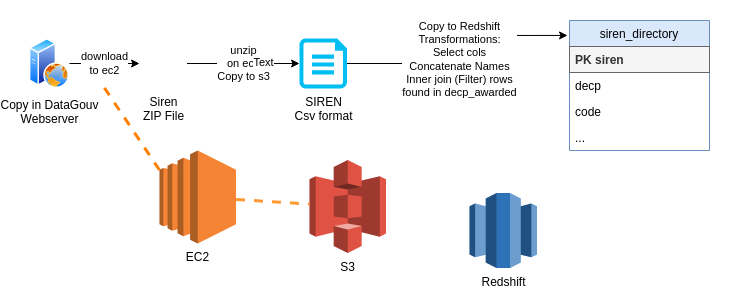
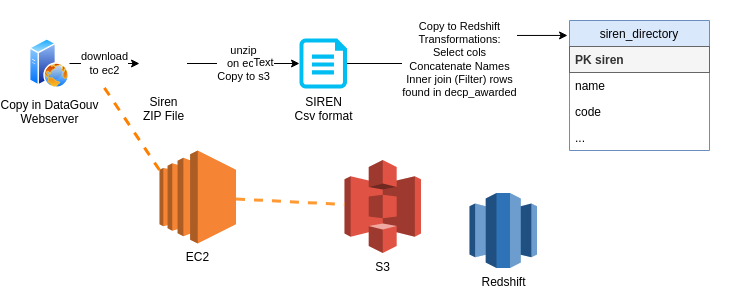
(588, 86) -> (588, 86)
(348, 207) -> (383, 207)
